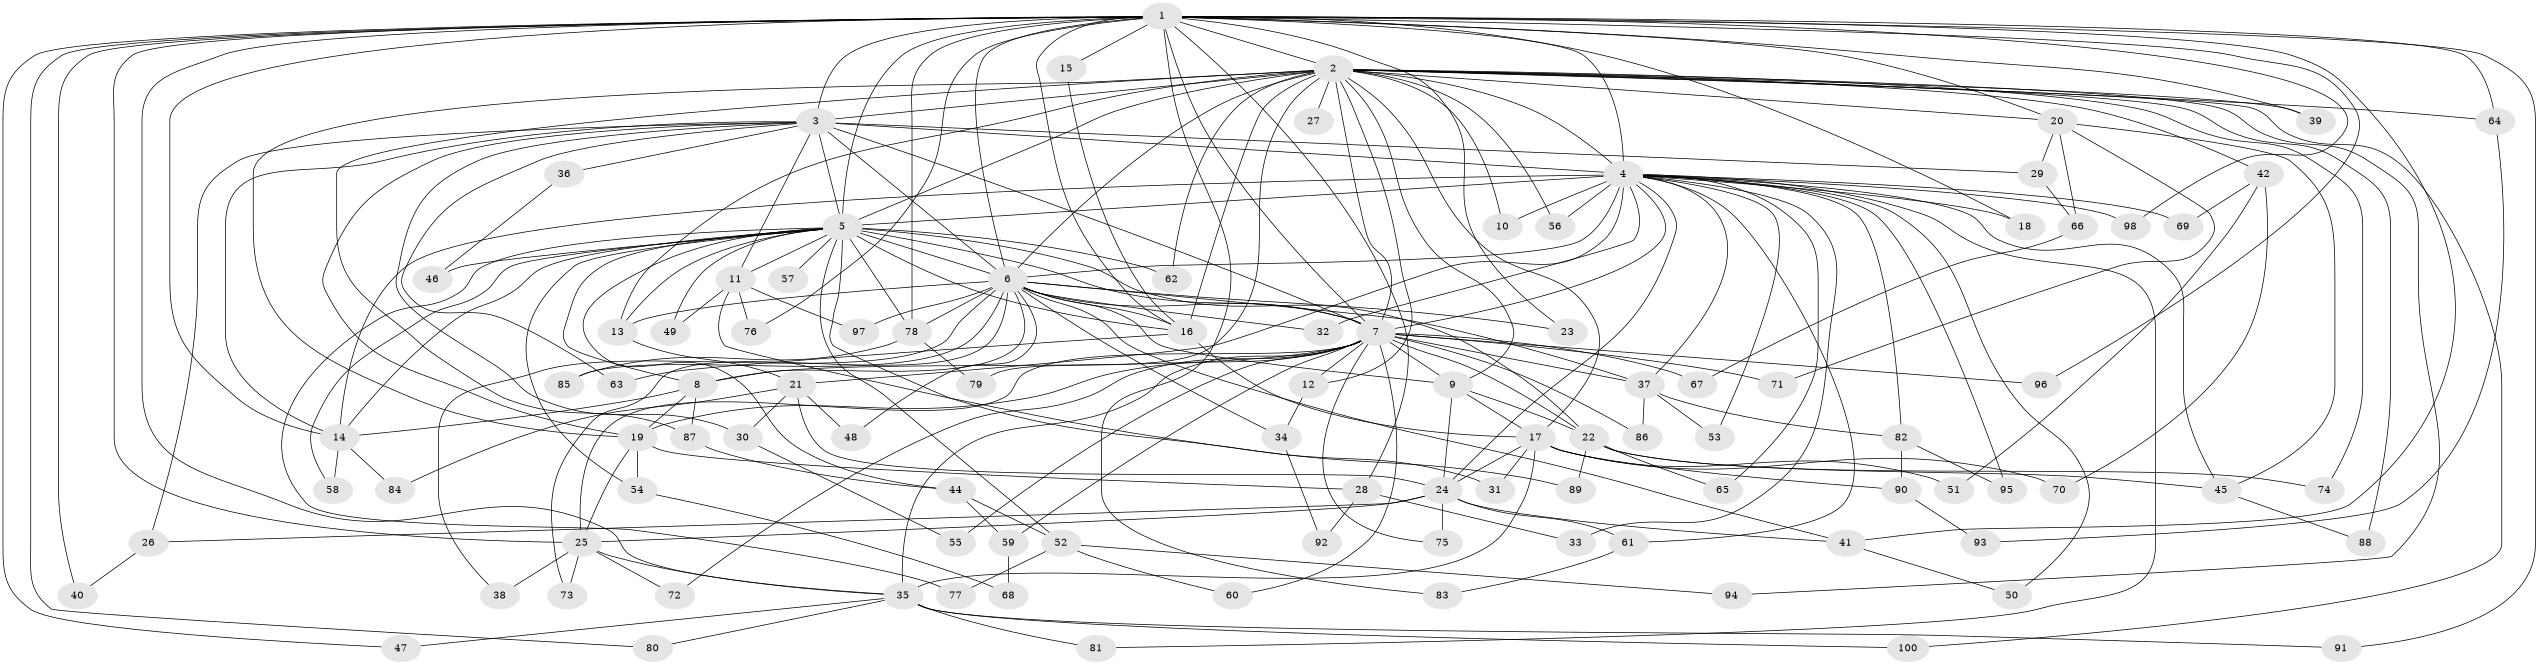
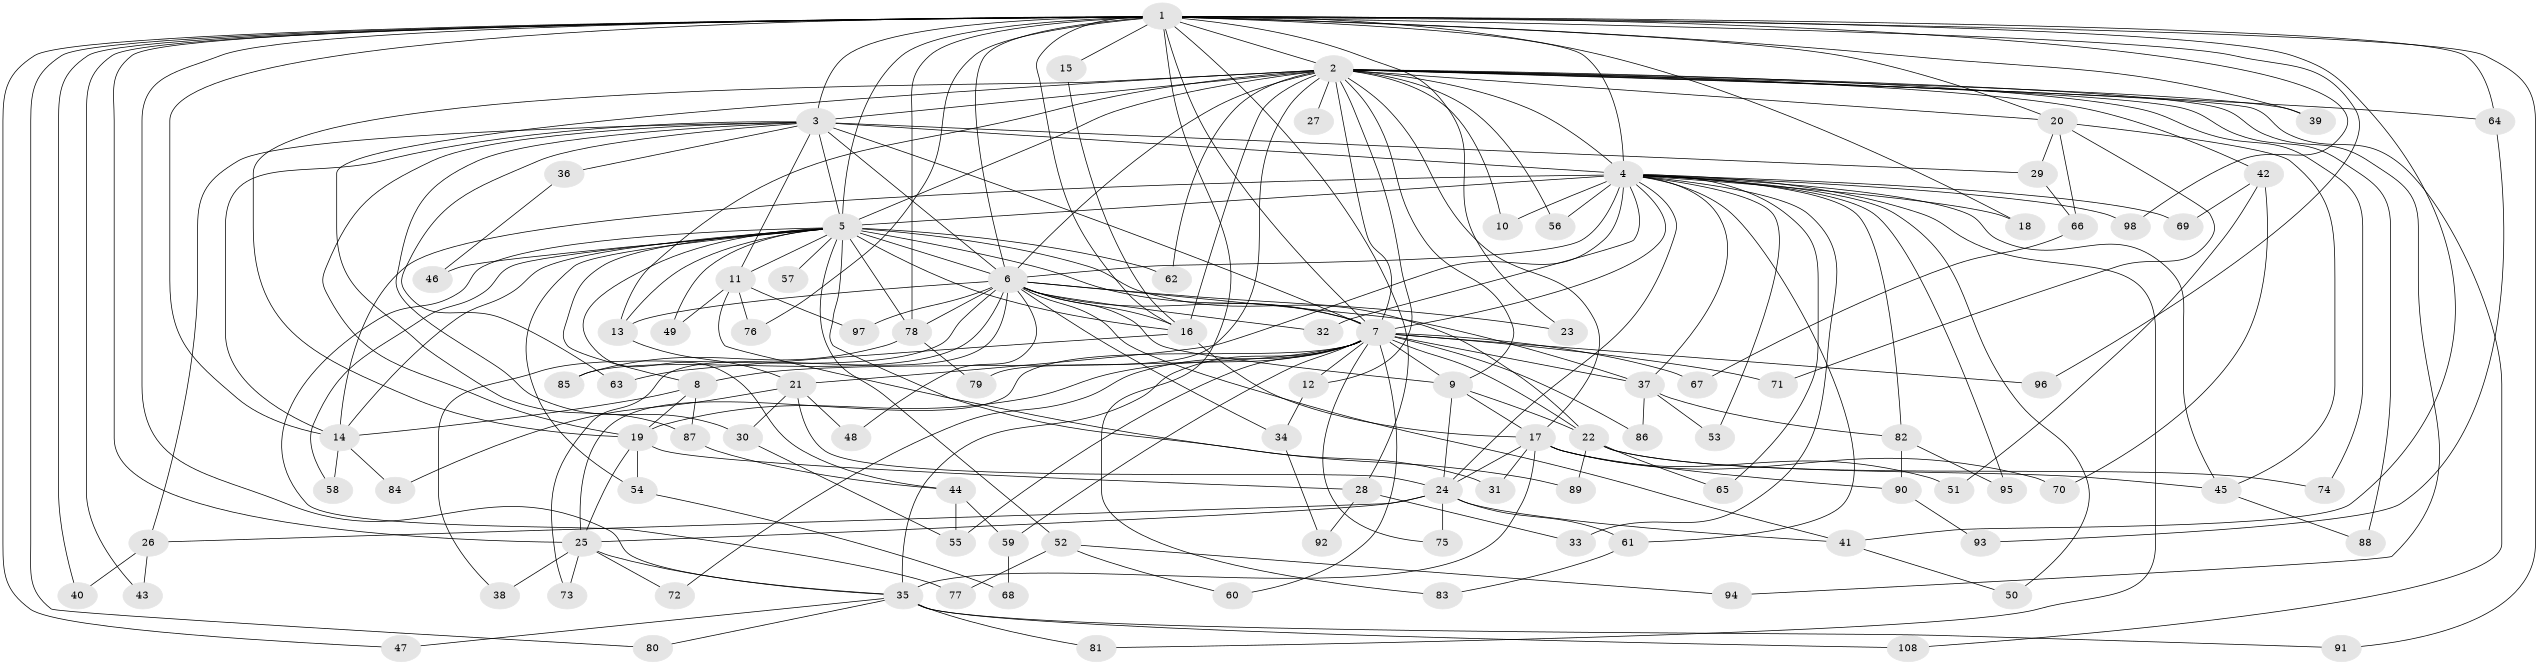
(898, 371) -> none
(1016, 520) -> (956, 513)
none -> (143, 596)
(1908, 649) -> (1908, 649)
